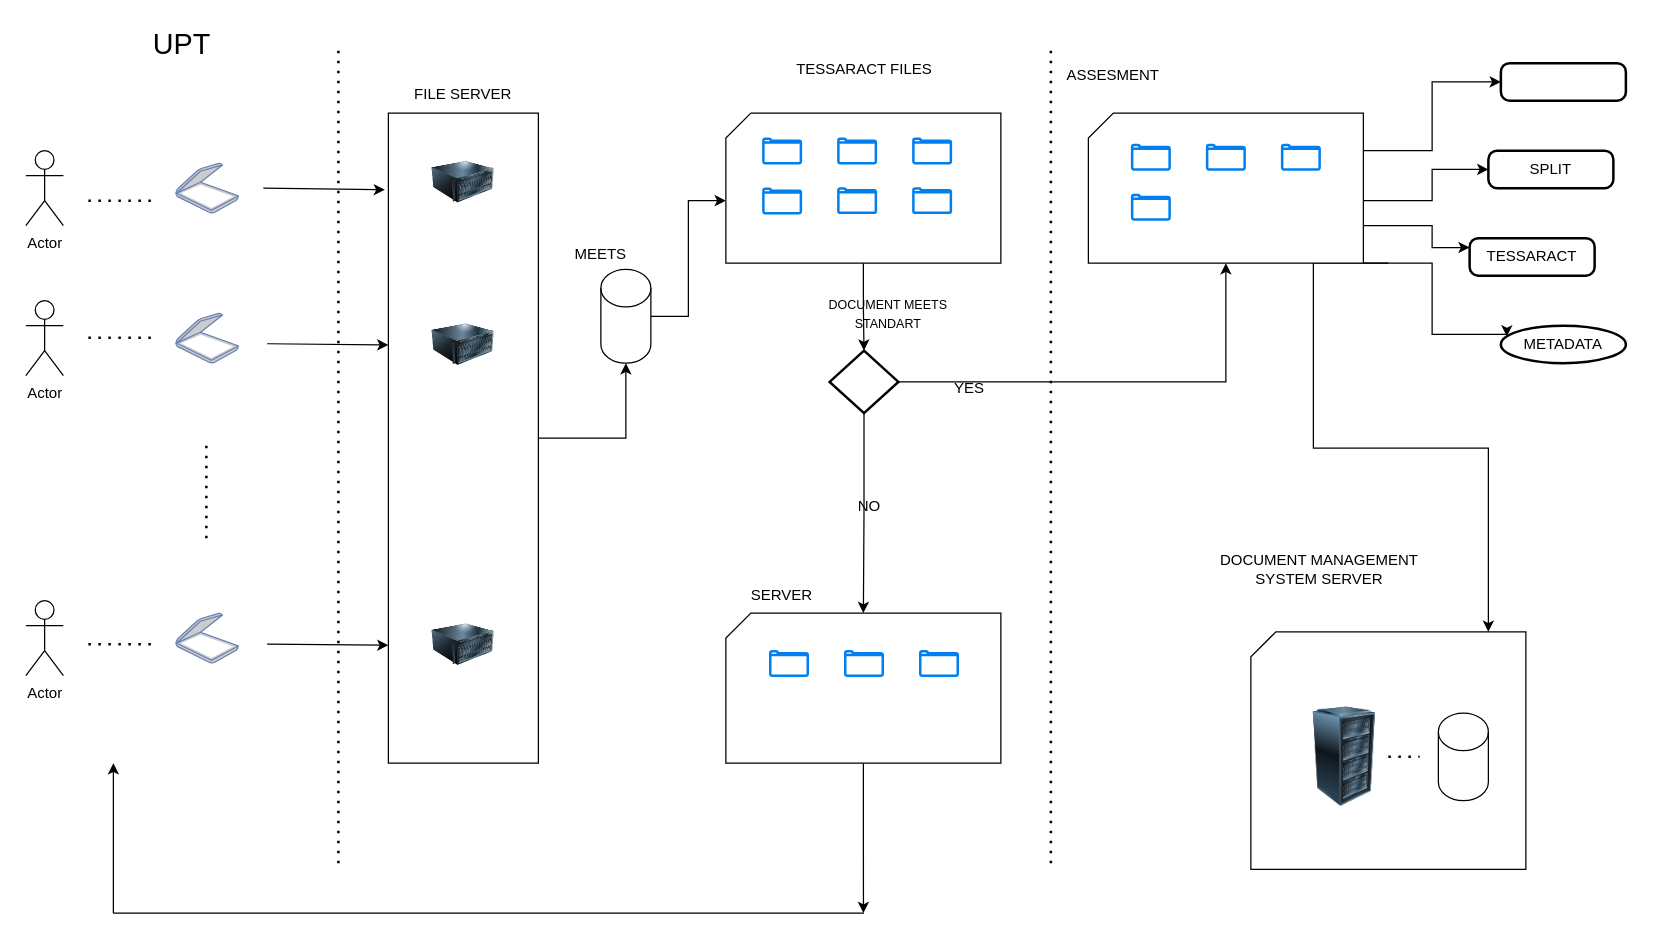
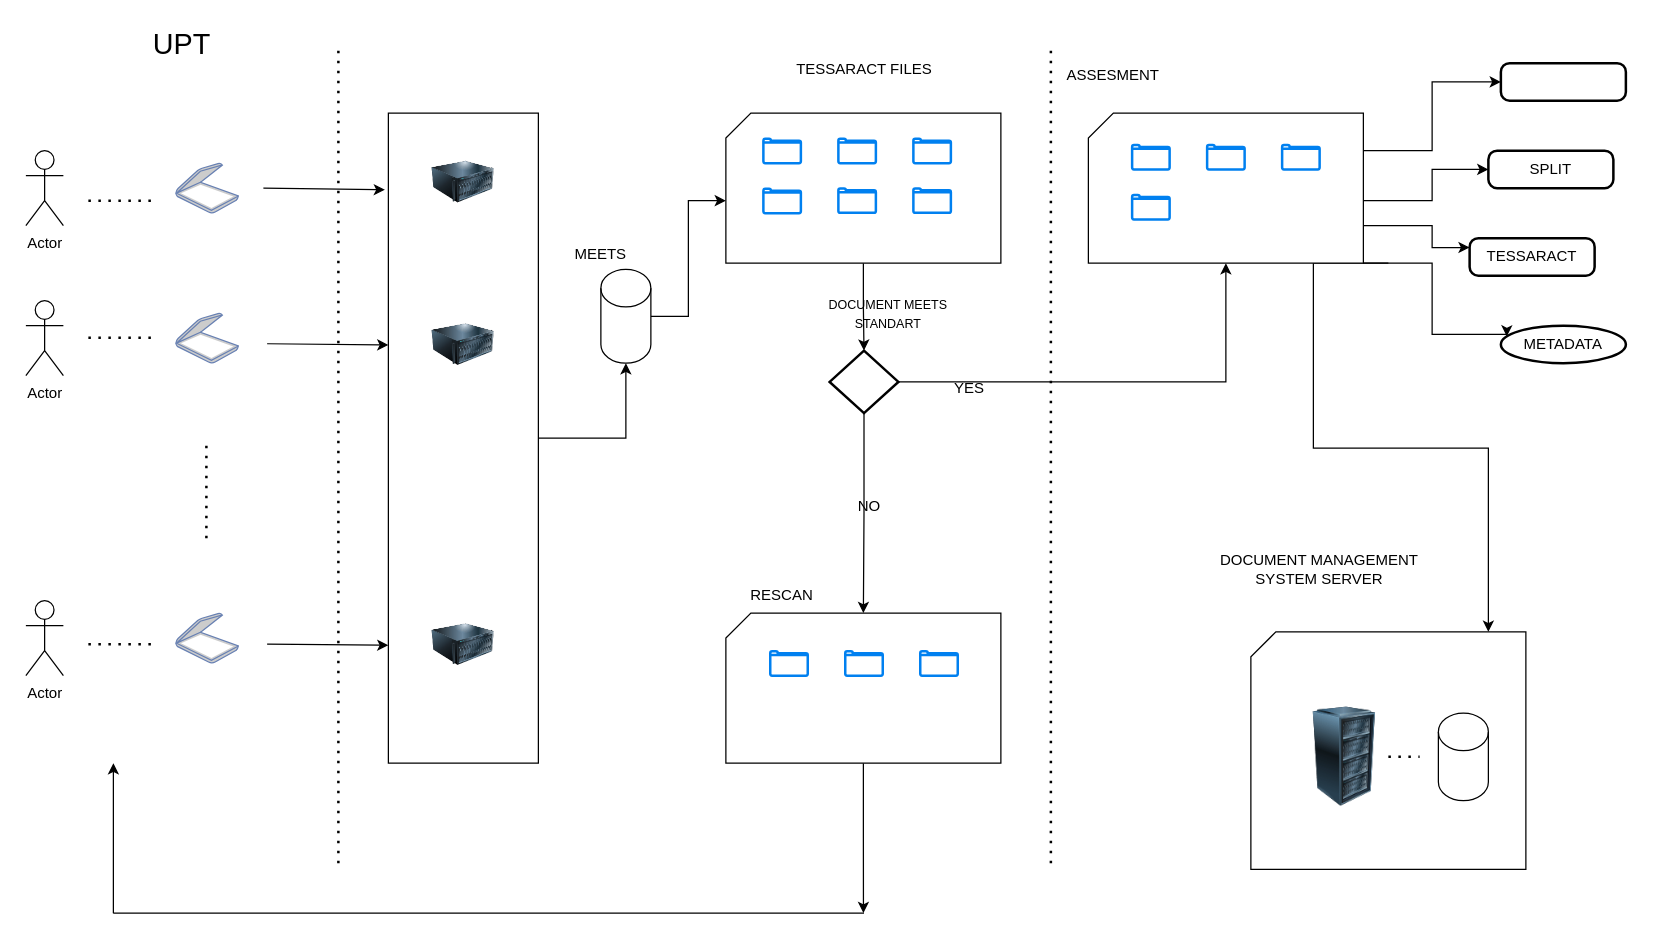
(463, 94) -> none
(782, 596) -> (782, 596)
